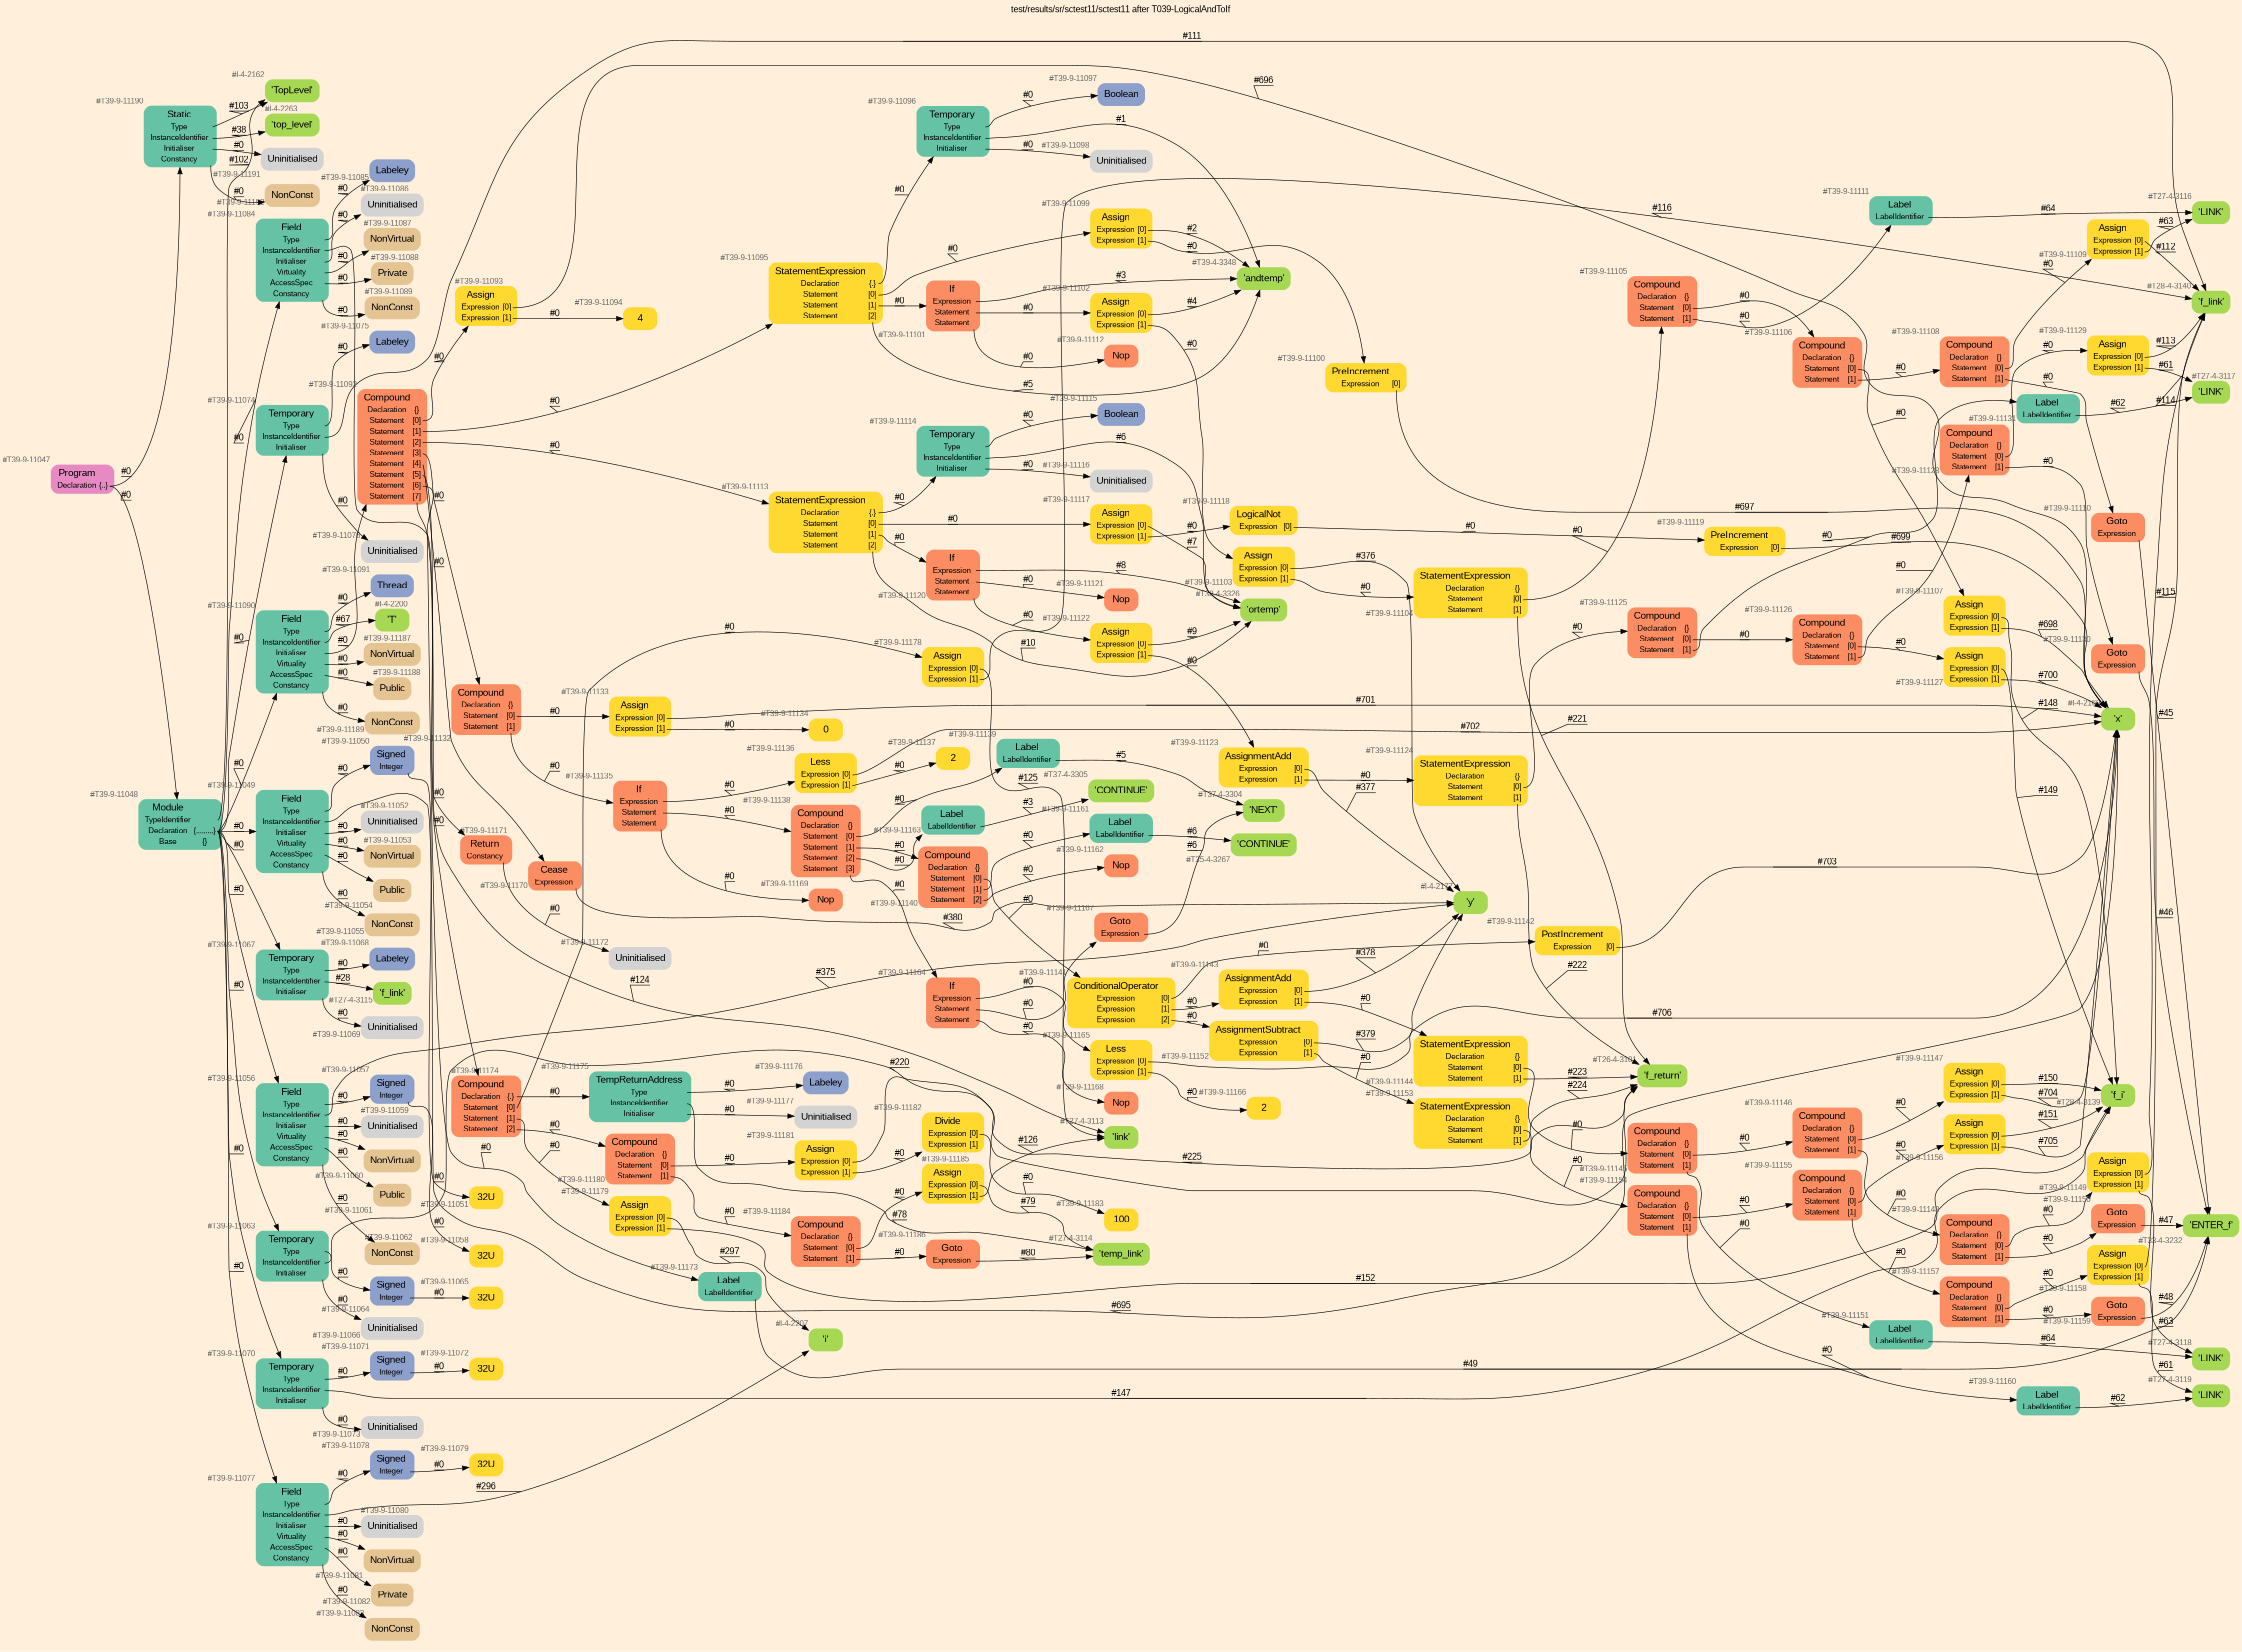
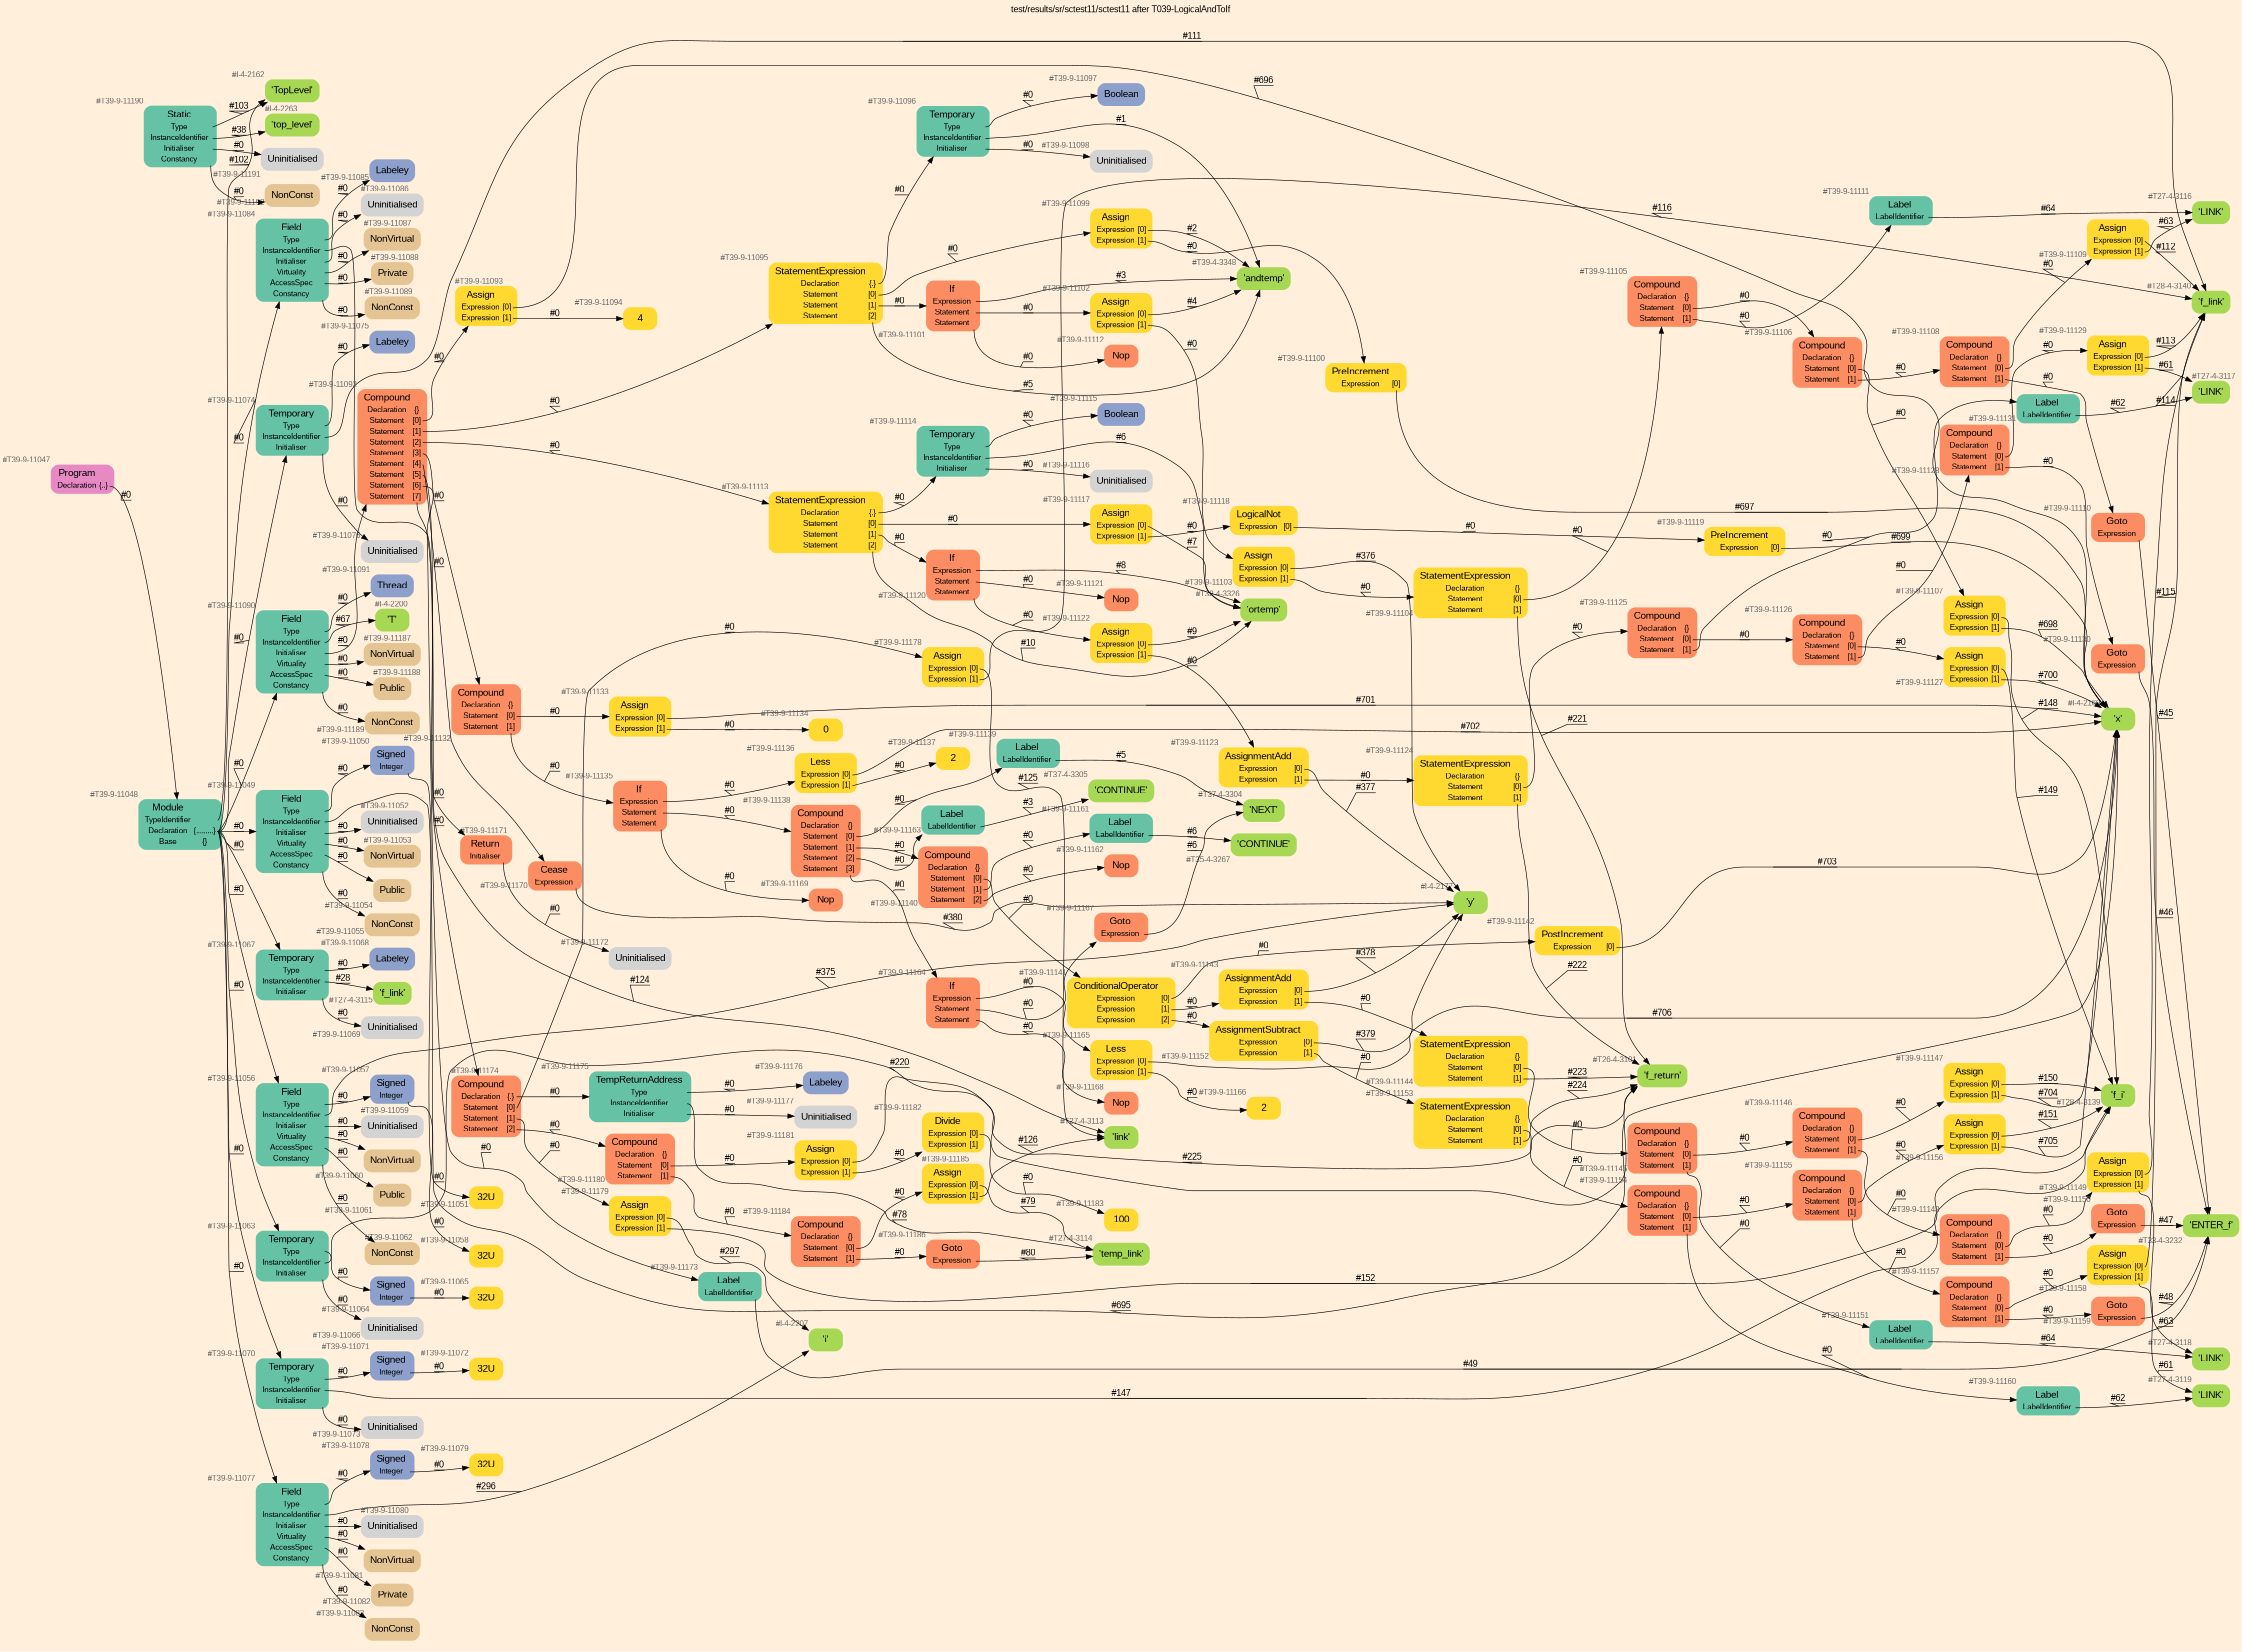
(171, 341) -> none
(485, 856) -> (485, 856)
